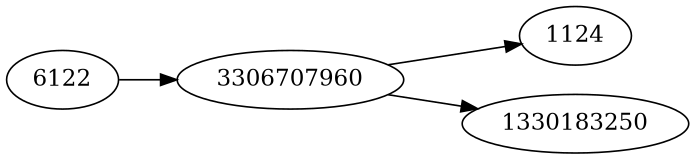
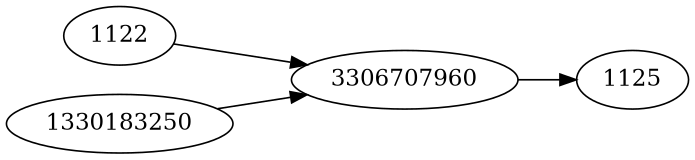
(575, 36) -> (633, 80)
(63, 80) -> (120, 36)
(425, 100) -> (254, 103)
